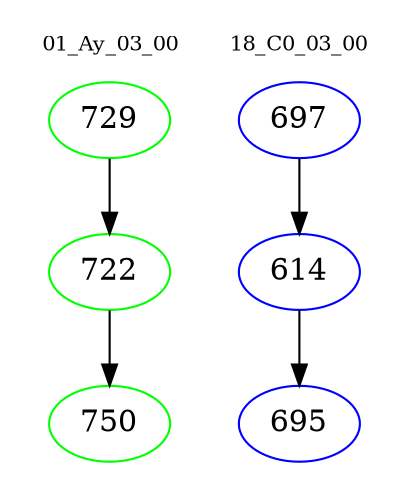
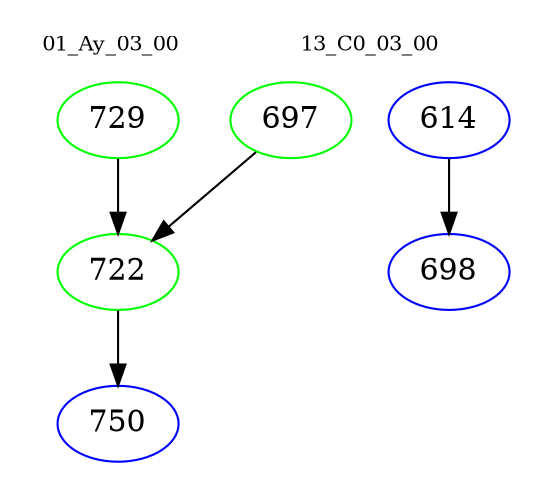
(299, 45) -> (370, 45)
(299, 120) -> (291, 120)
(299, 186) -> (228, 176)
(110, 424) -> (118, 424)
(299, 424) -> (449, 272)
